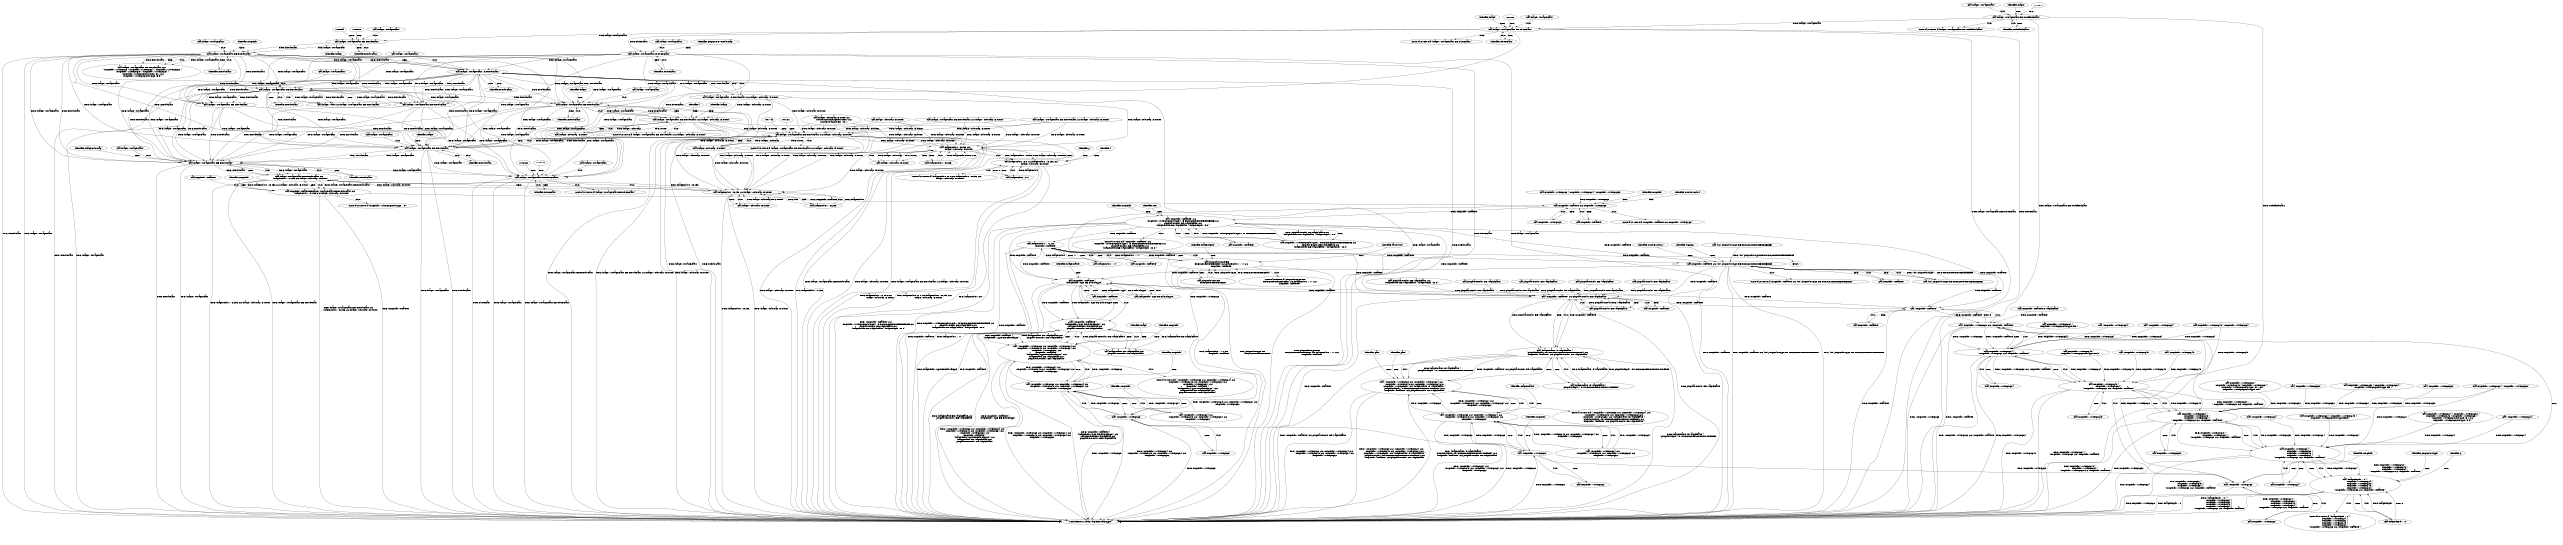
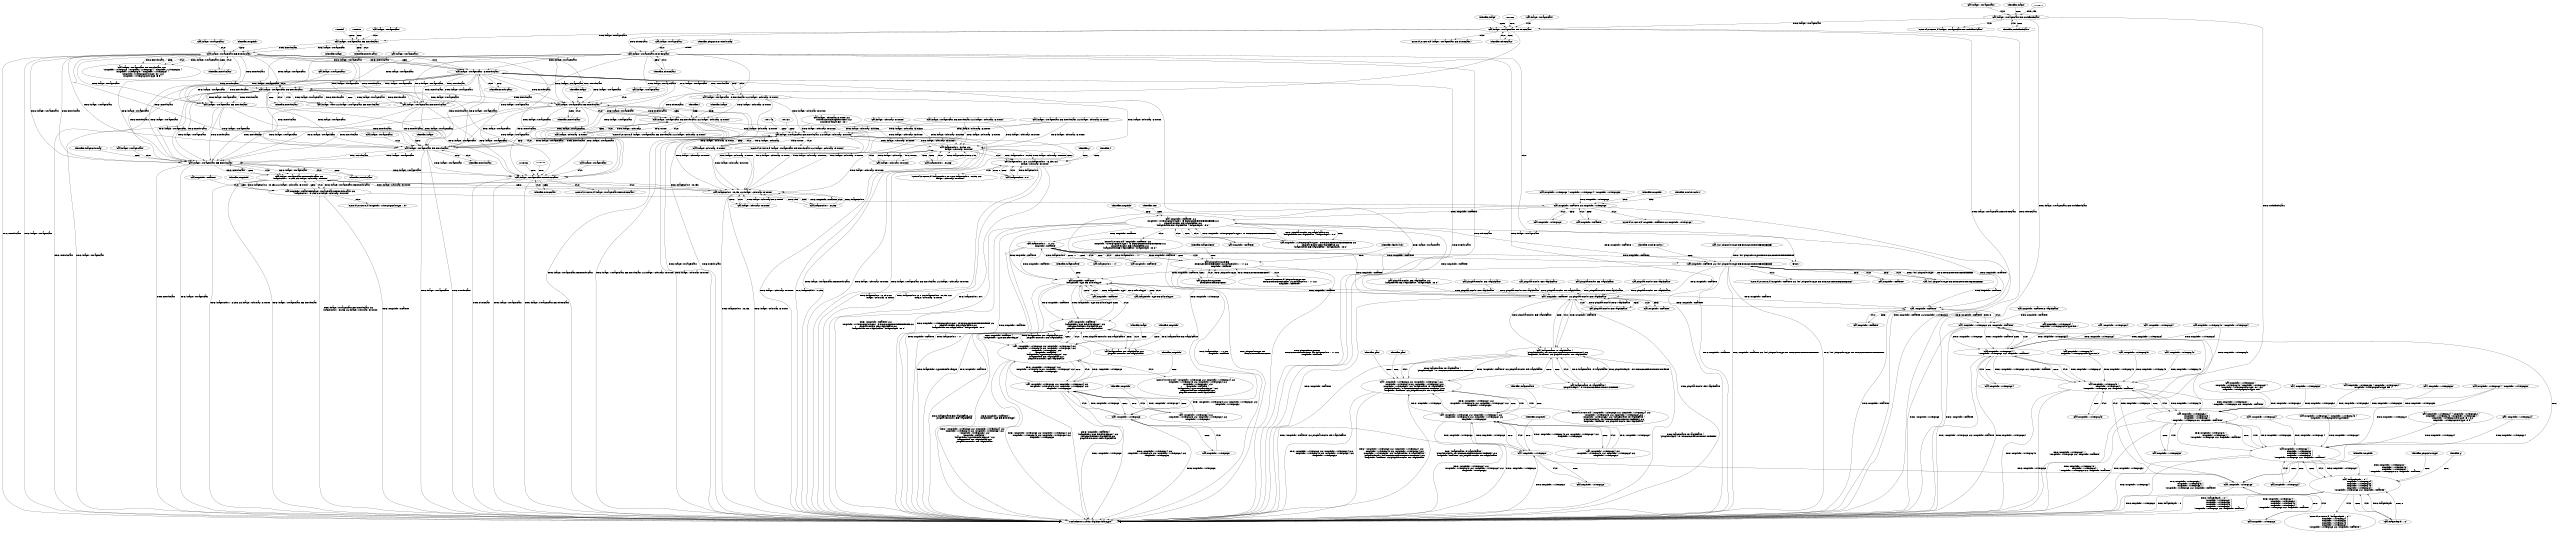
(2032, 11) -> (2032, 11)
(689, 48) -> (689, 48)
none -> (1325, 56)
(1392, 245) -> (1392, 245)
(1685, 245) -> none
(1208, 282) -> (1208, 282)
none -> (1847, 494)
